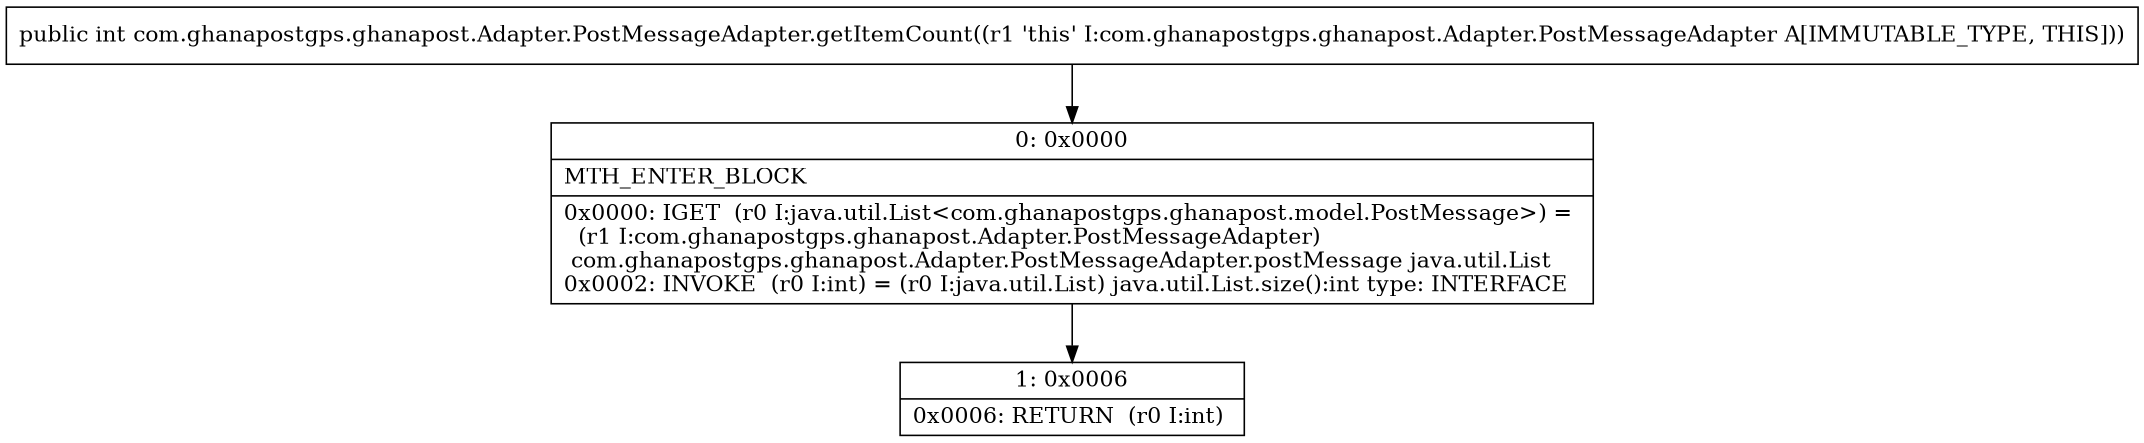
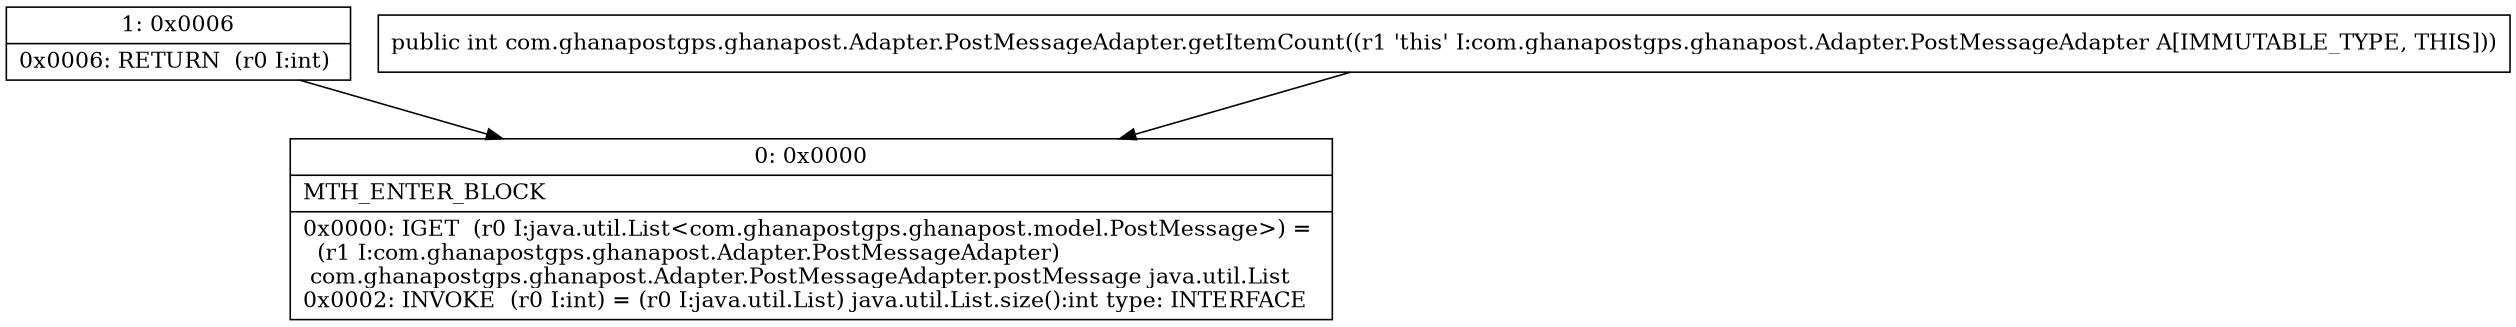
(1072, 325) -> (393, 107)
